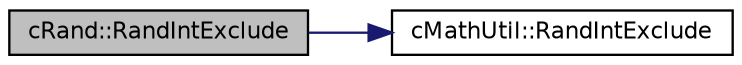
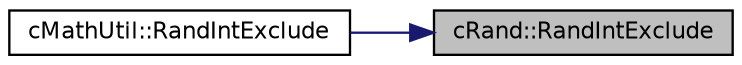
(339, 33) -> (380, 33)
